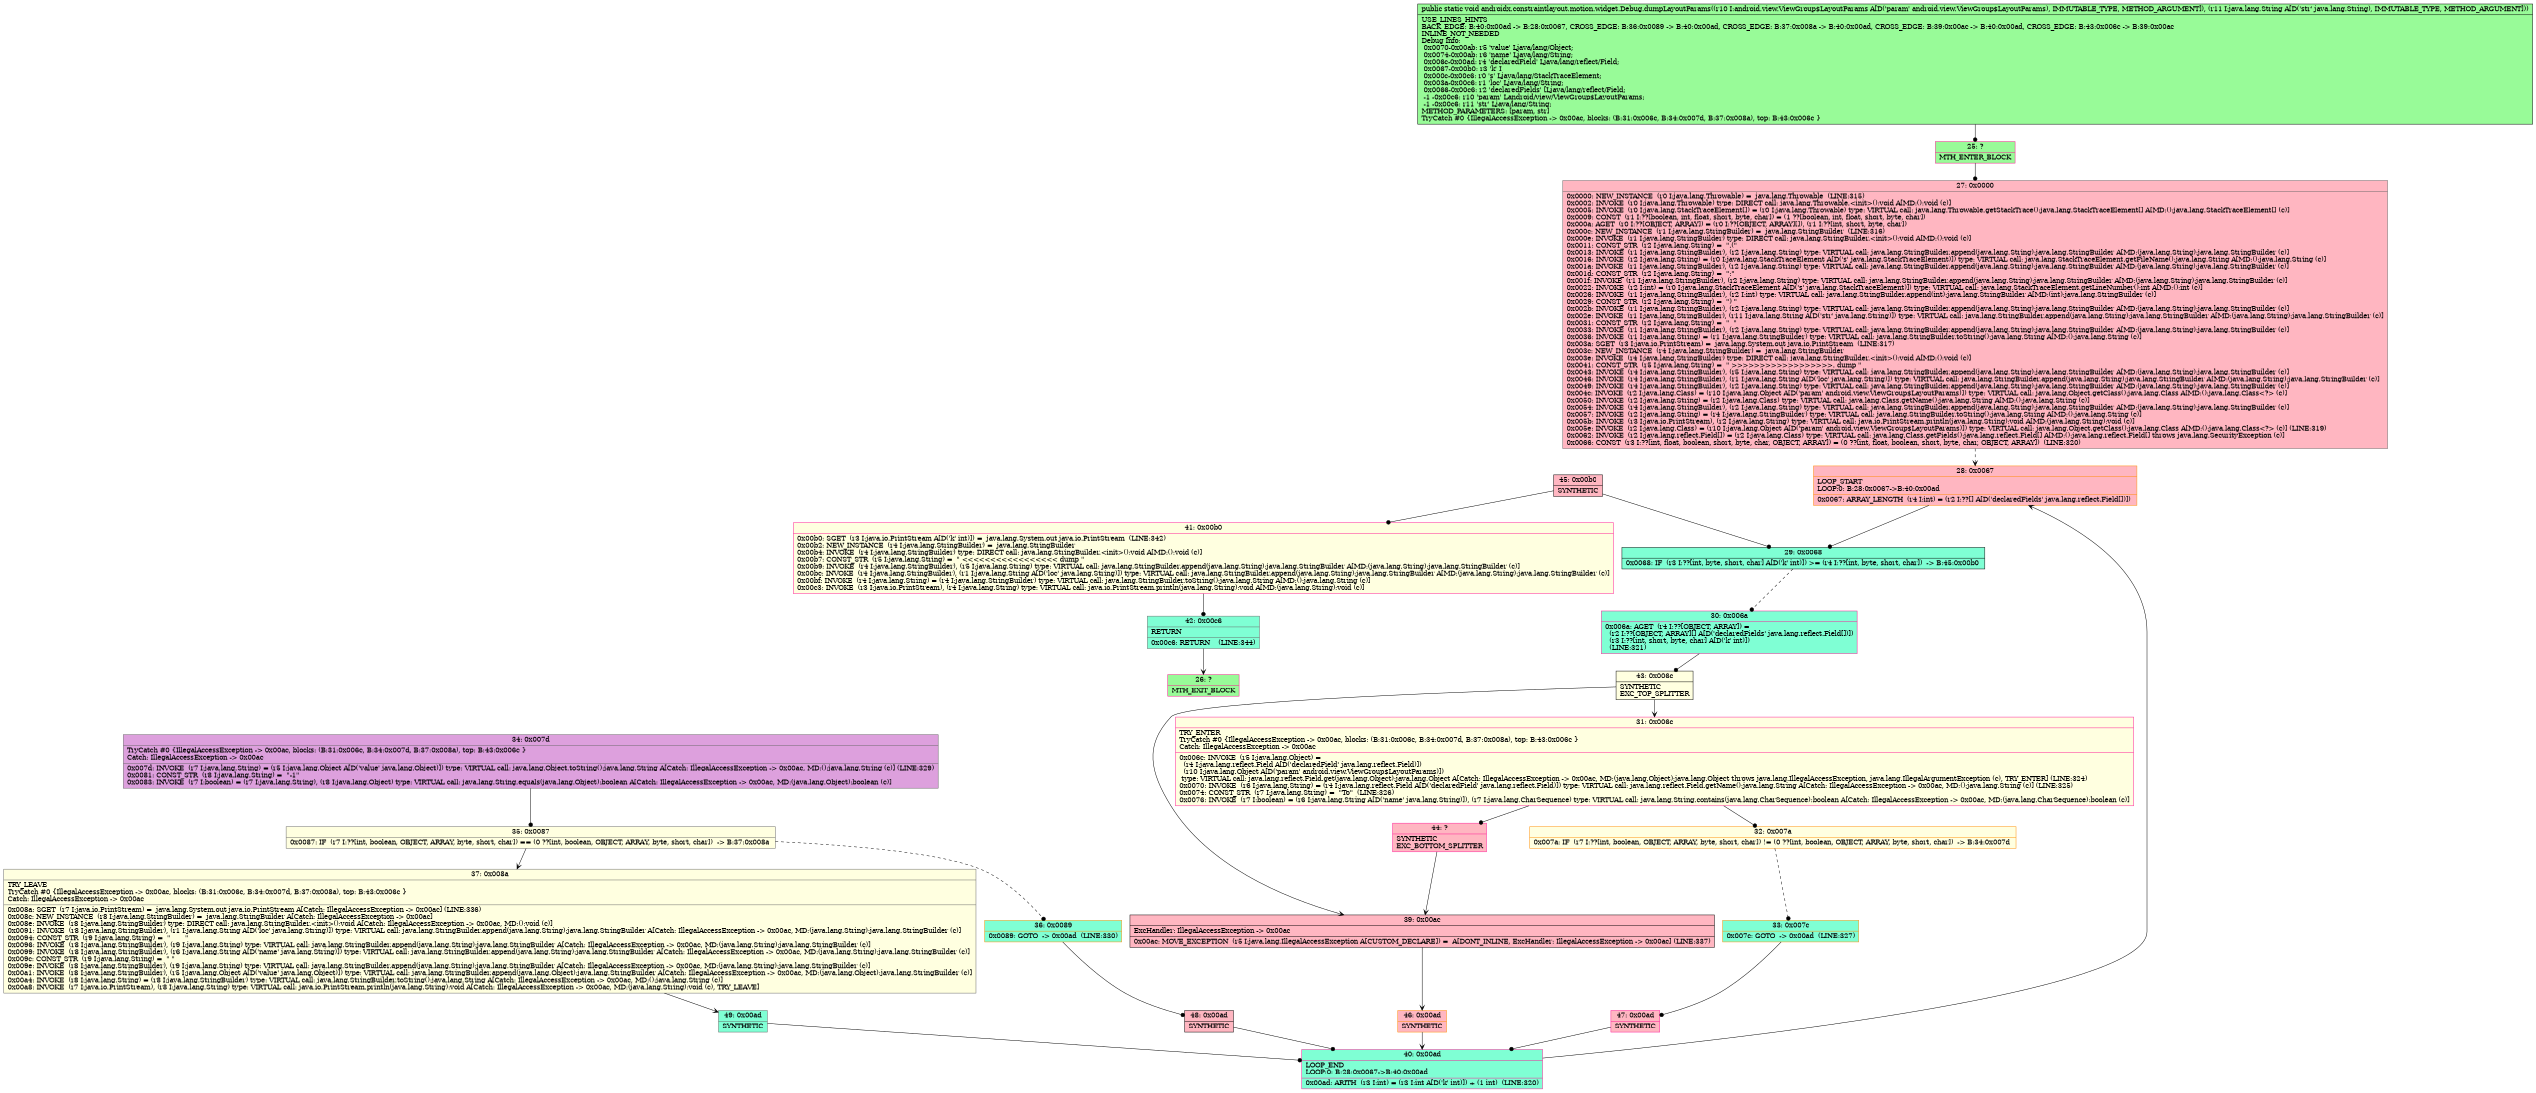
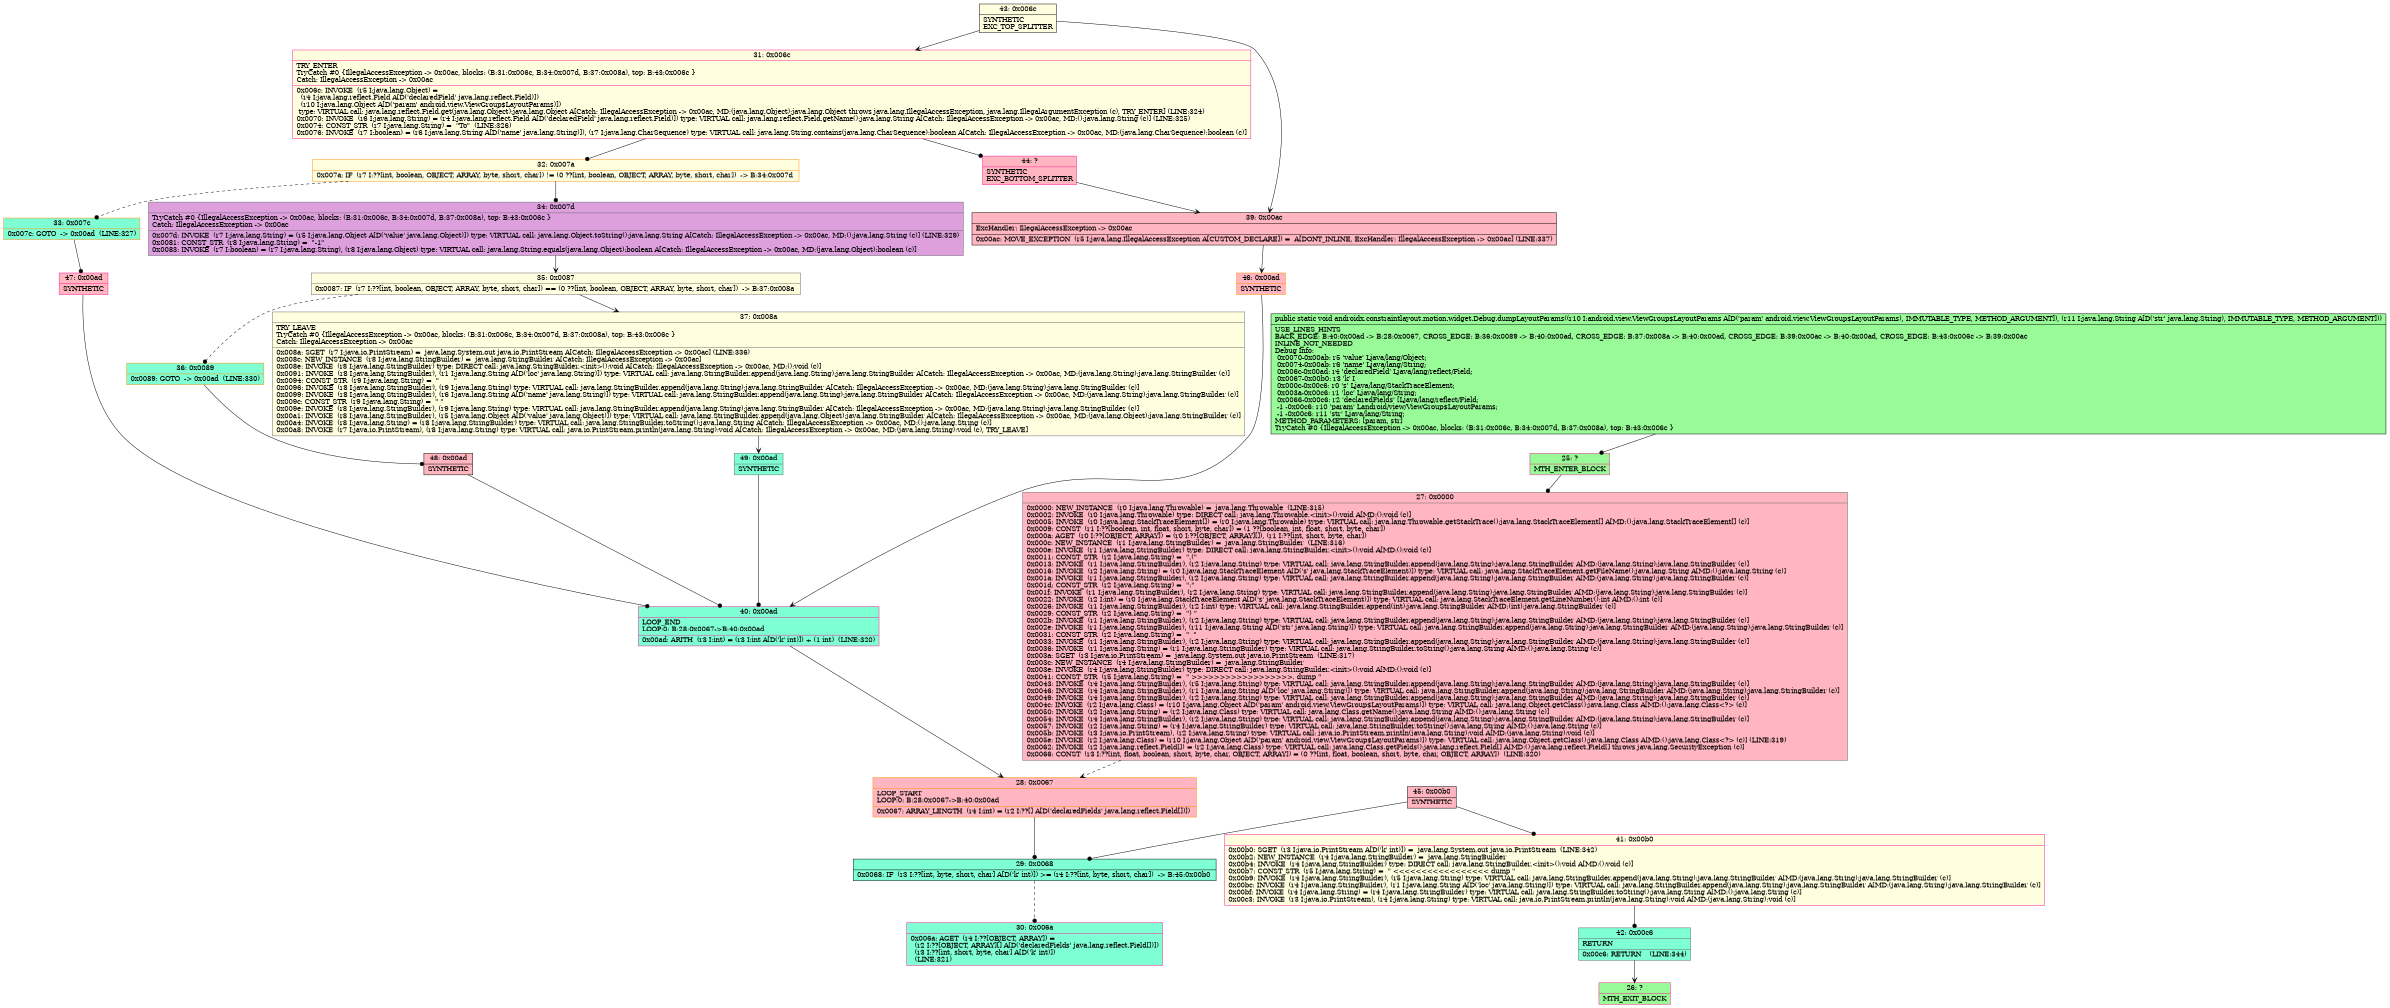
none -> (556, 190)
(1688, 661) -> none
(531, 806) -> (556, 262)
